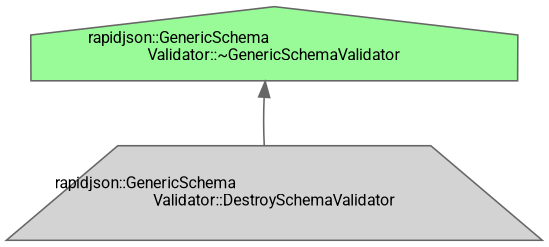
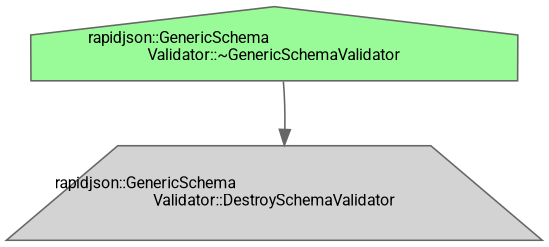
(264, 121) -> (285, 105)
